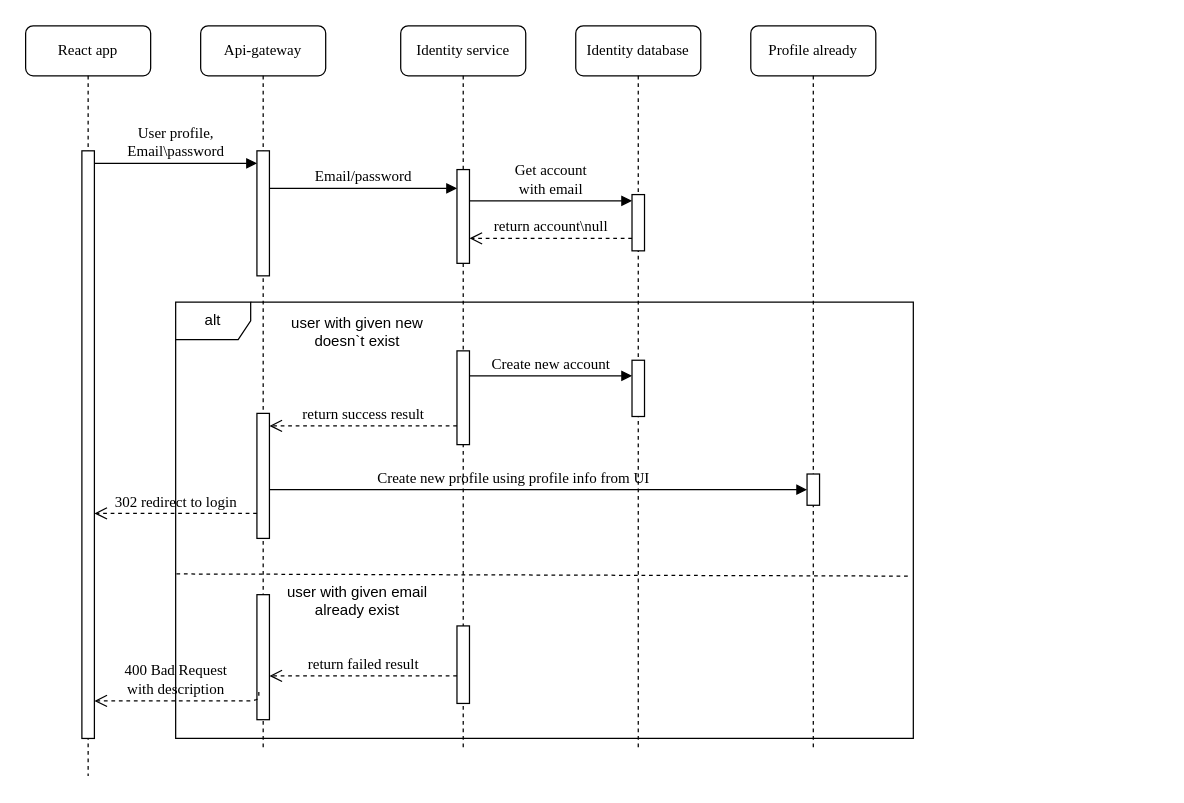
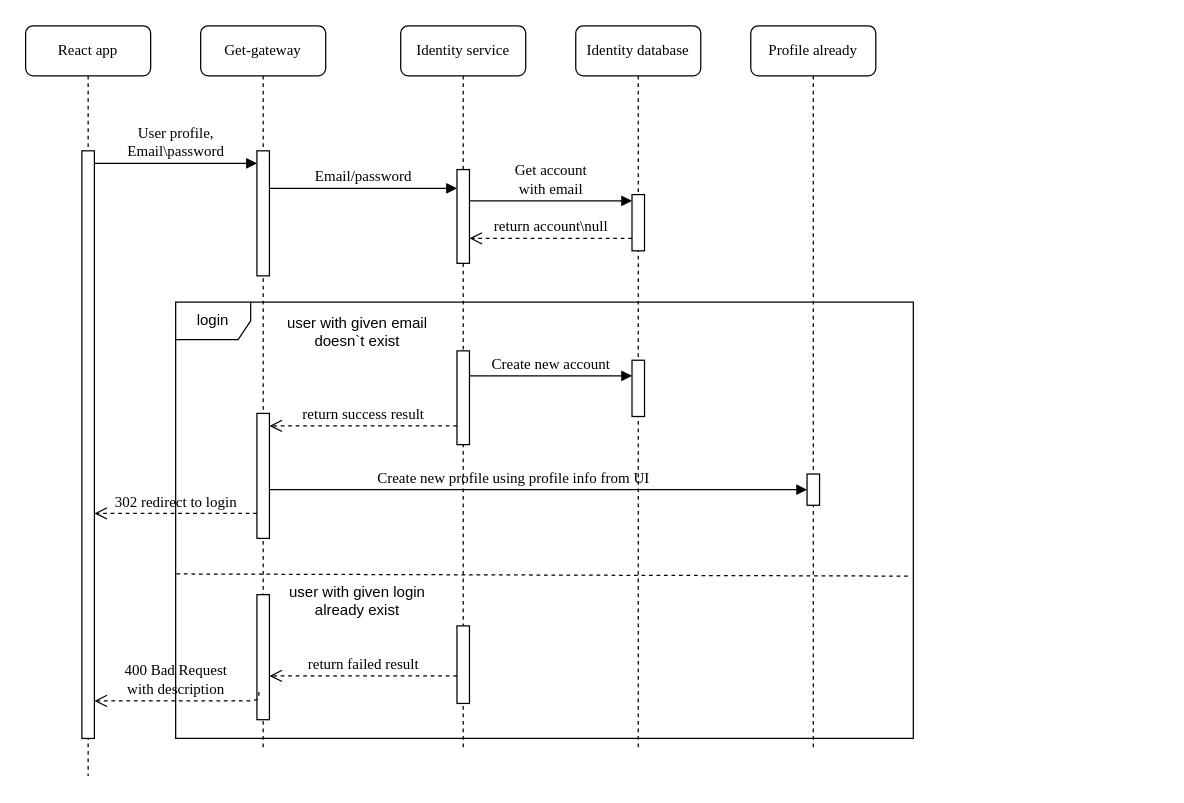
(263, 51) -> (263, 51)
(213, 321) -> (213, 321)
(358, 332) -> (358, 332)
(358, 601) -> (358, 601)
